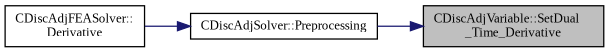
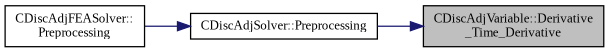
(75, 26) -> (75, 26)
(514, 26) -> (514, 26)
